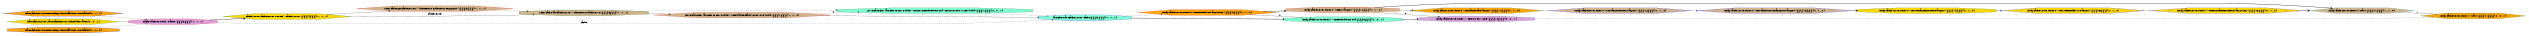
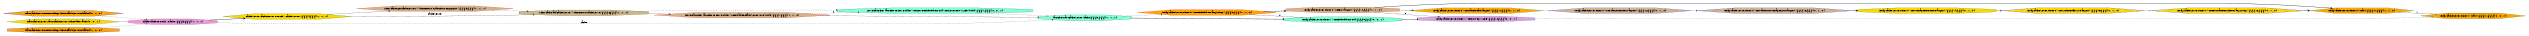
(2362, 11) -> (2362, 11)
(1085, 18) -> (1085, 18)
